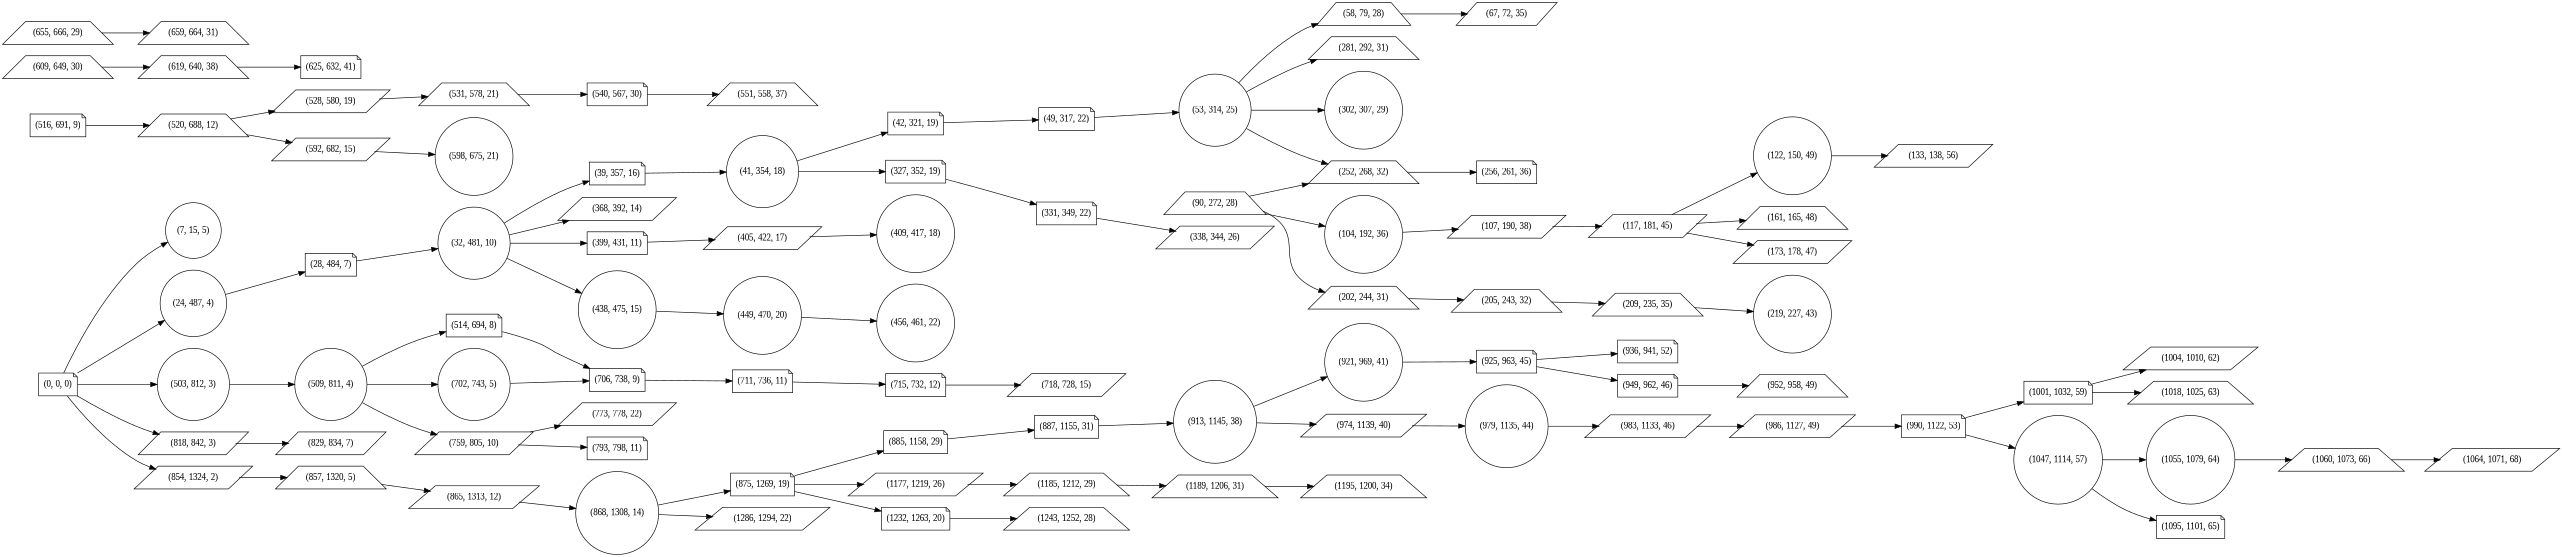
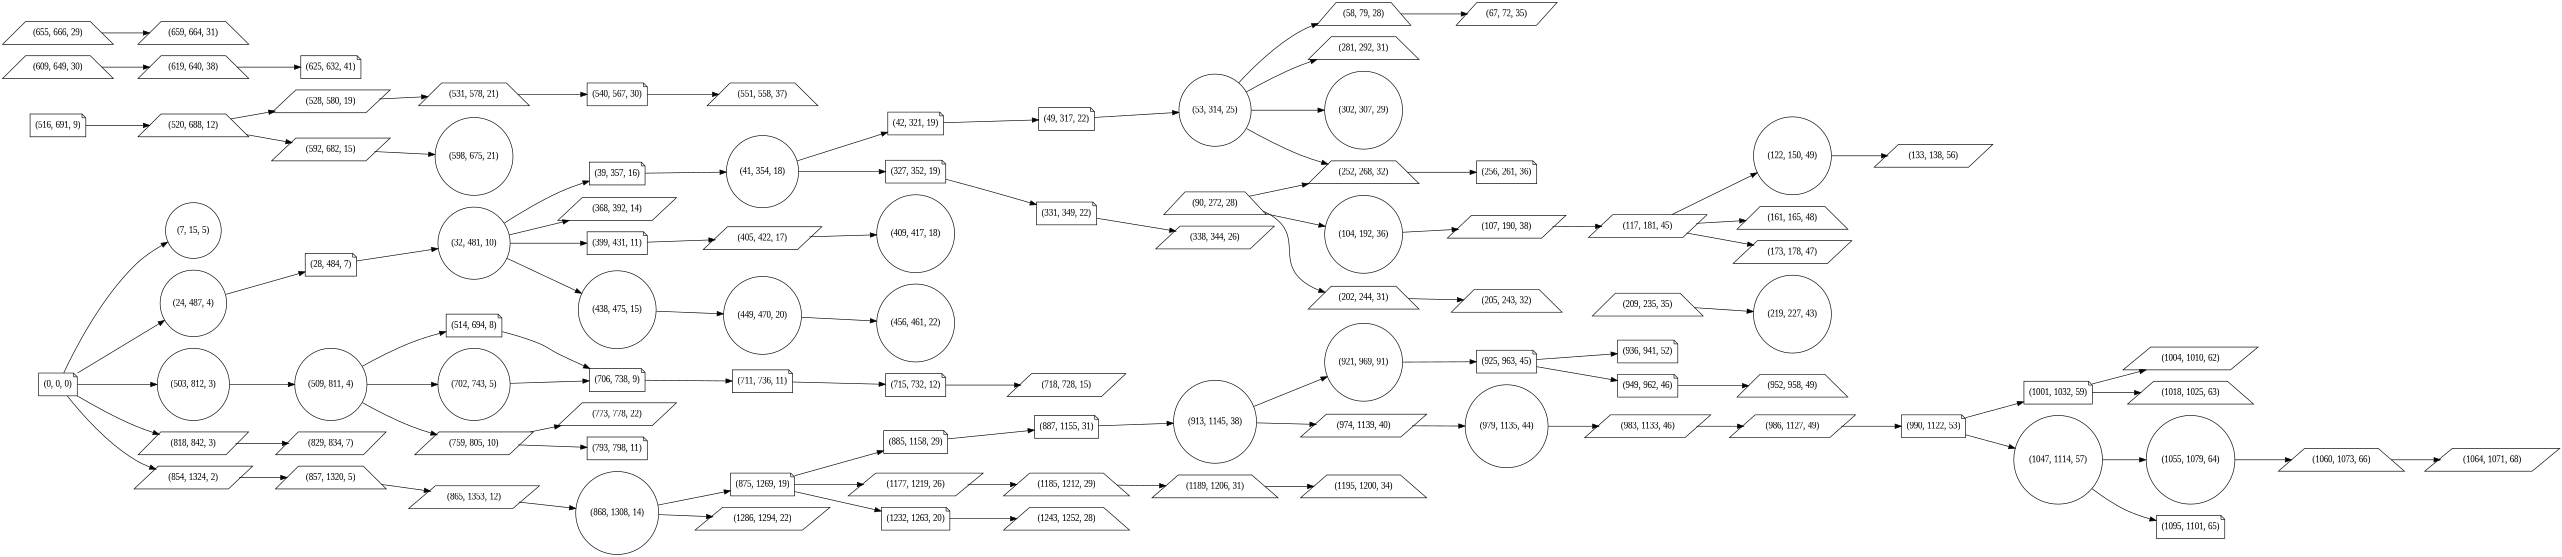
(1575, 303) -> none
(1364, 362) -> (1364, 362)
(474, 497) -> (474, 497)
